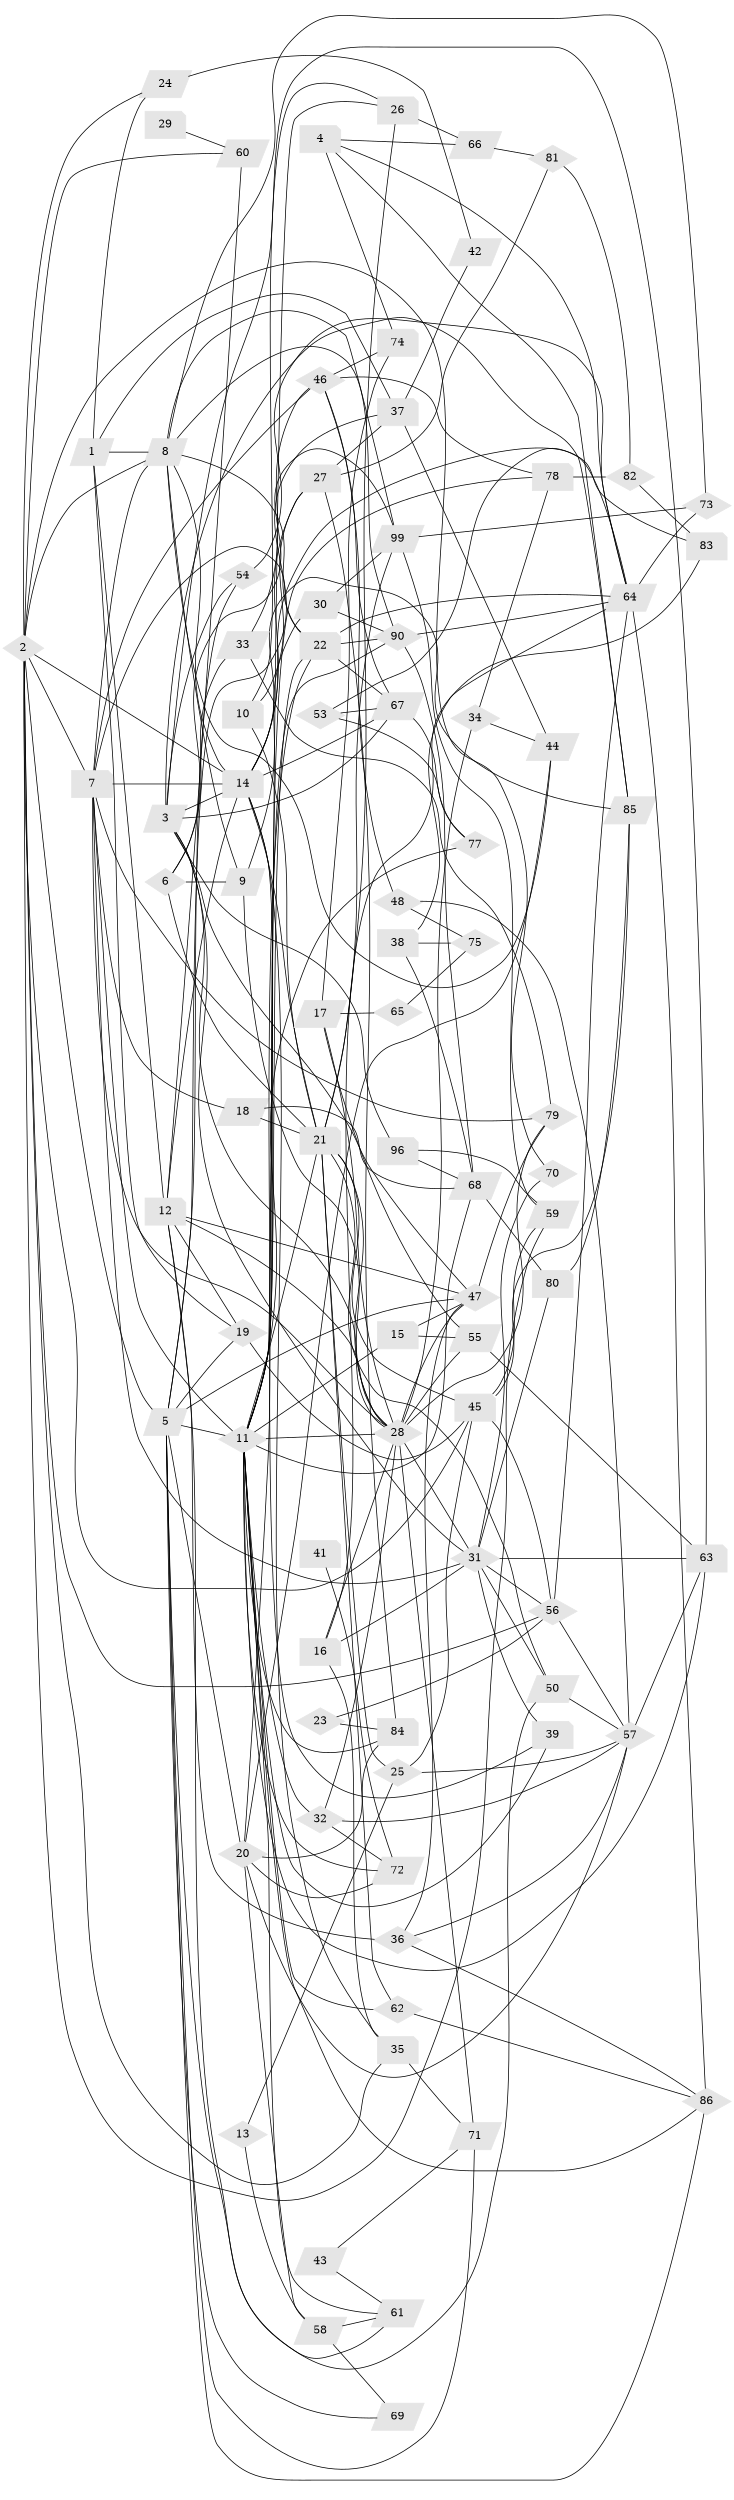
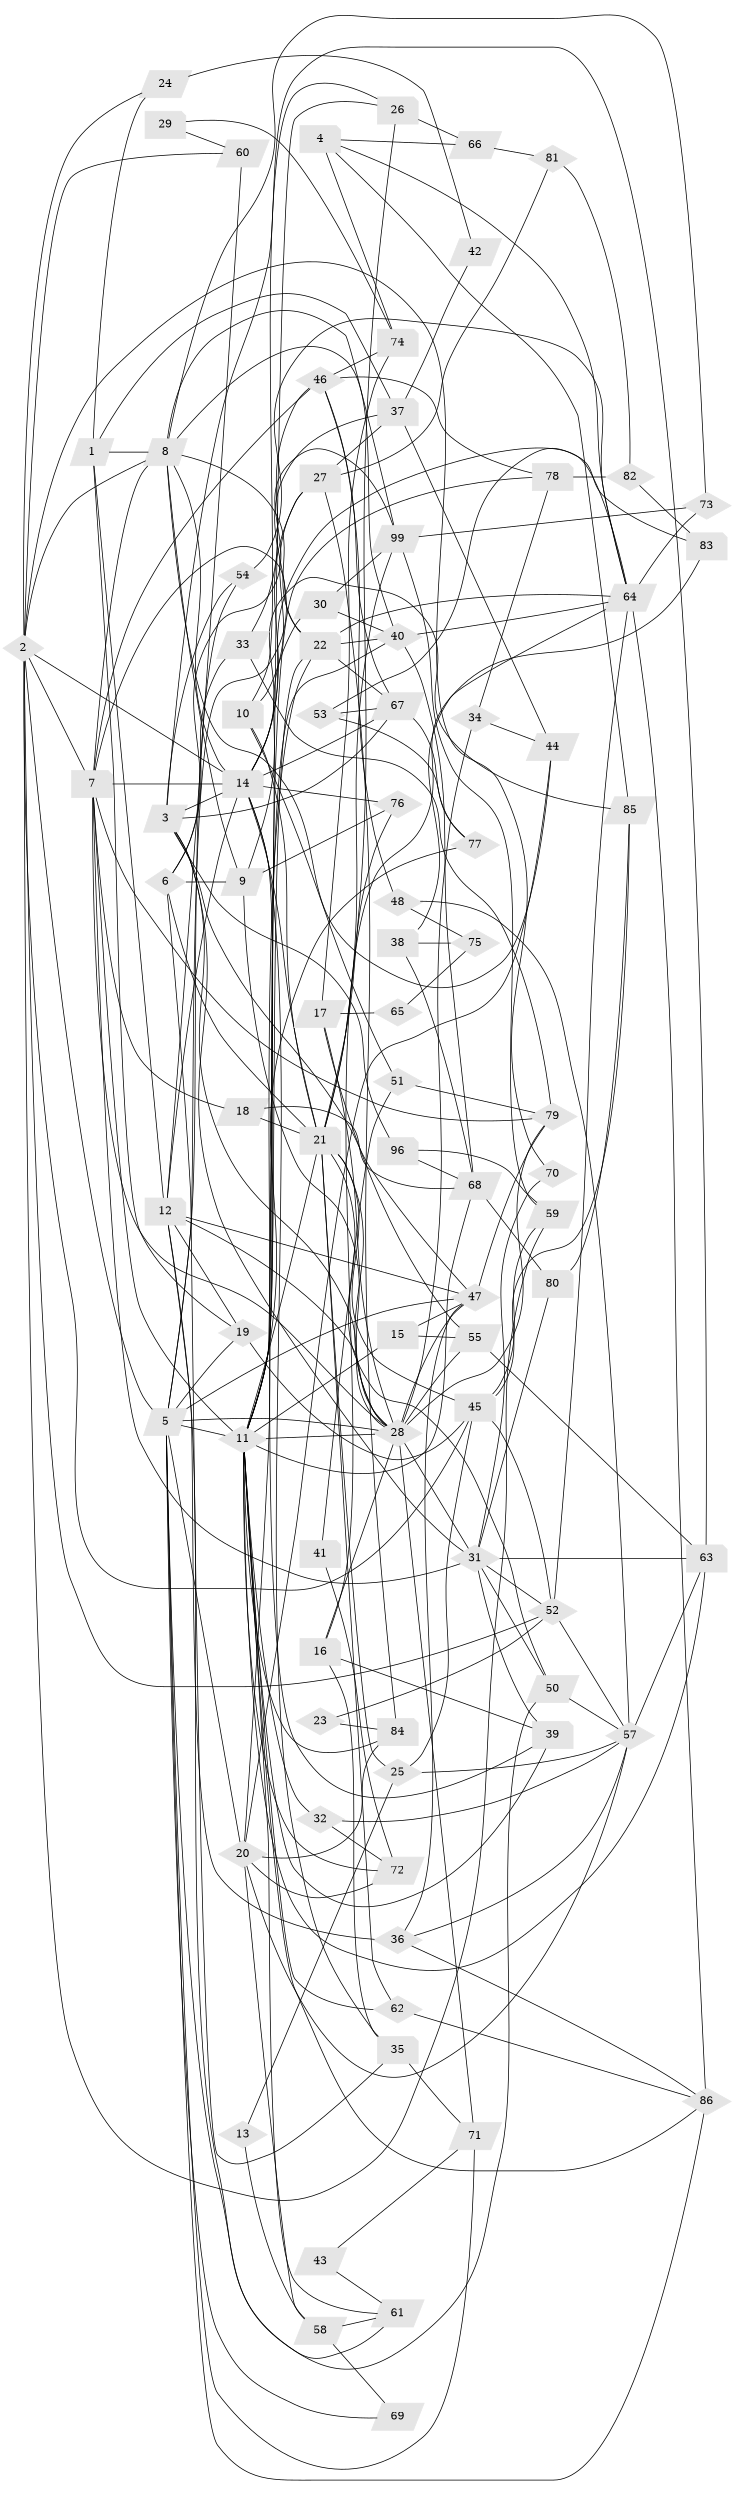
none -> (316, 189)
(365, 324) -> none
(398, 637) -> (398, 637)
none -> (398, 804)
none -> (398, 1082)
(55, 1552) -> (201, 1845)
(403, 1605) -> (437, 1694)
(553, 1611) -> (553, 1611)
(367, 1638) -> (286, 1420)
